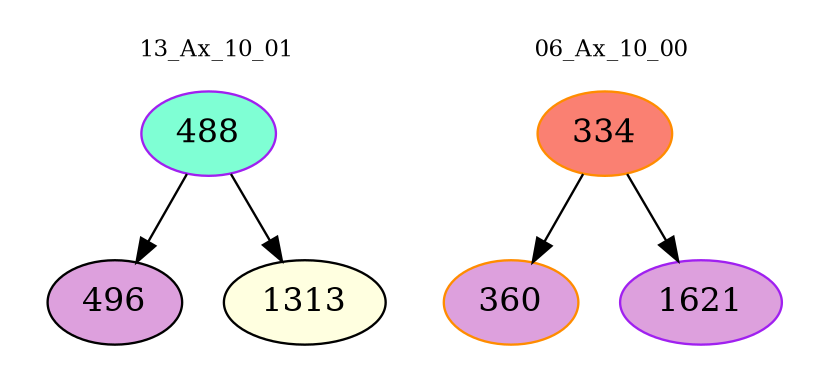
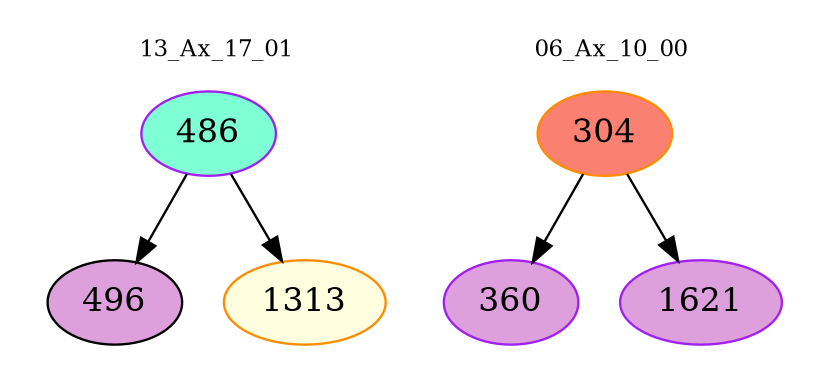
(217, 50) -> (217, 50)
(209, 134) -> (209, 134)
(605, 134) -> (605, 134)
(305, 302) -> (305, 302)
(511, 302) -> (511, 302)
